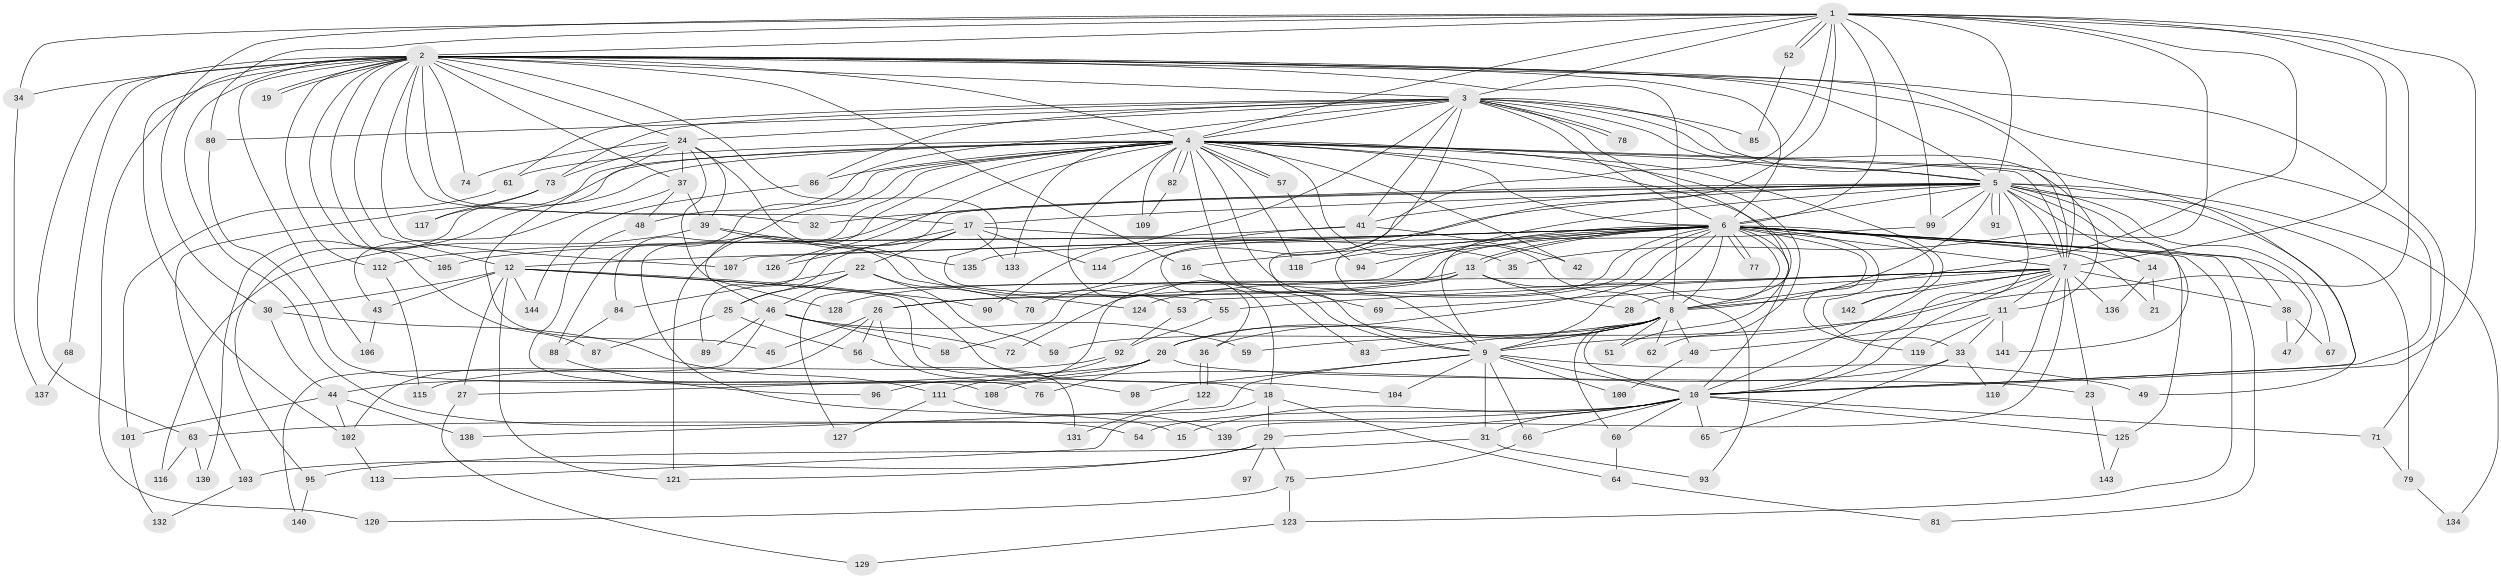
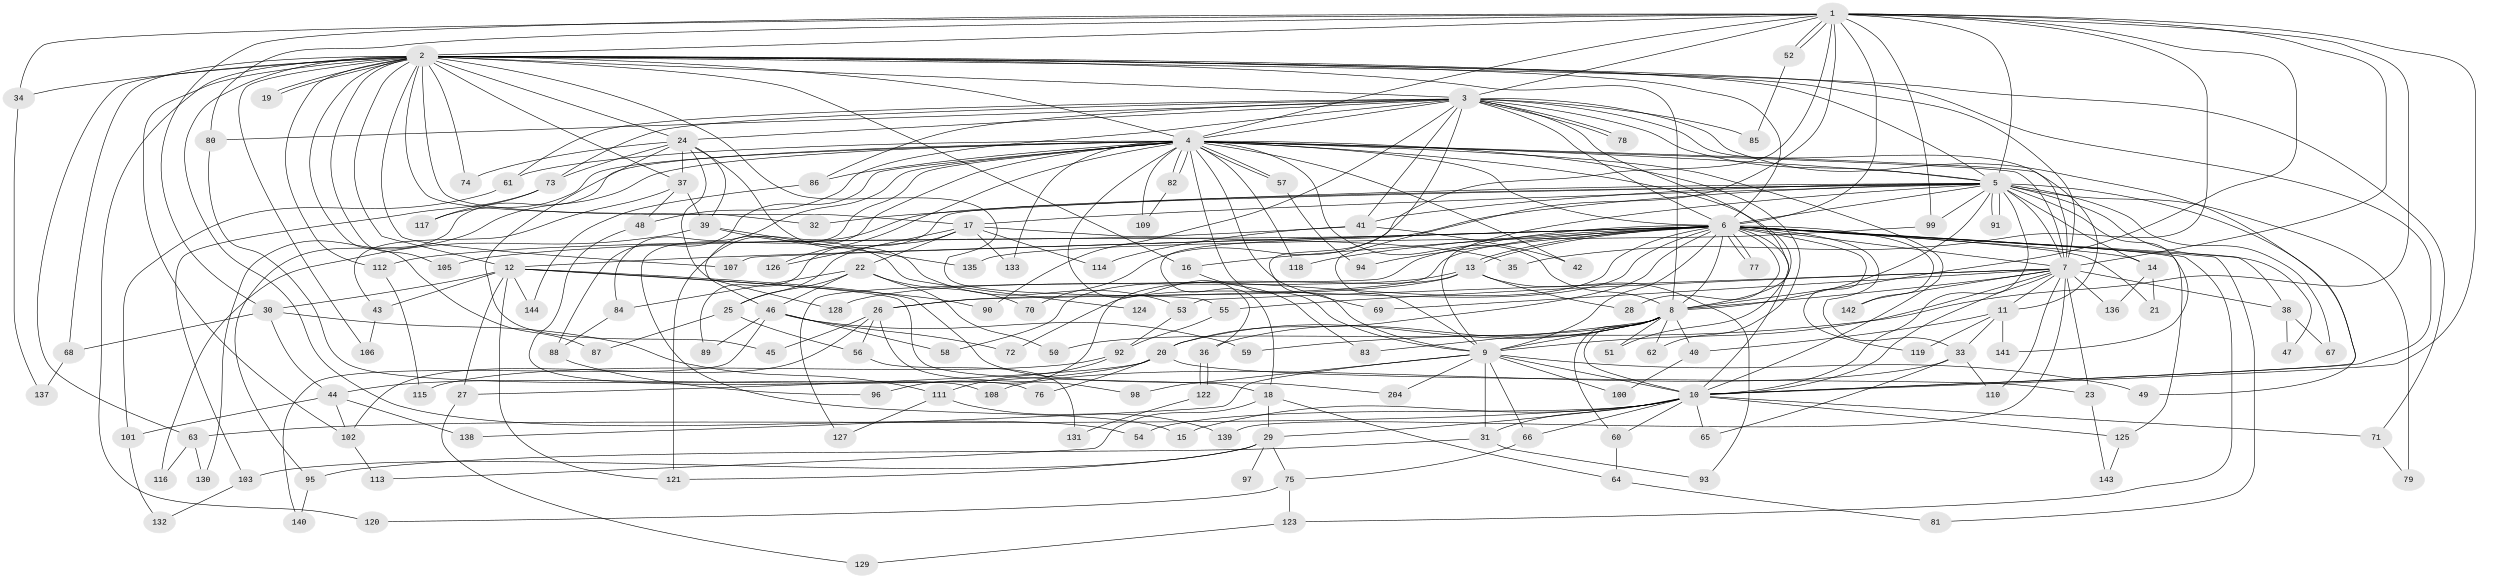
(1577, 279) -> none
none -> (169, 332)
(1395, 395) -> (1395, 395)
(2453, 522) -> none
